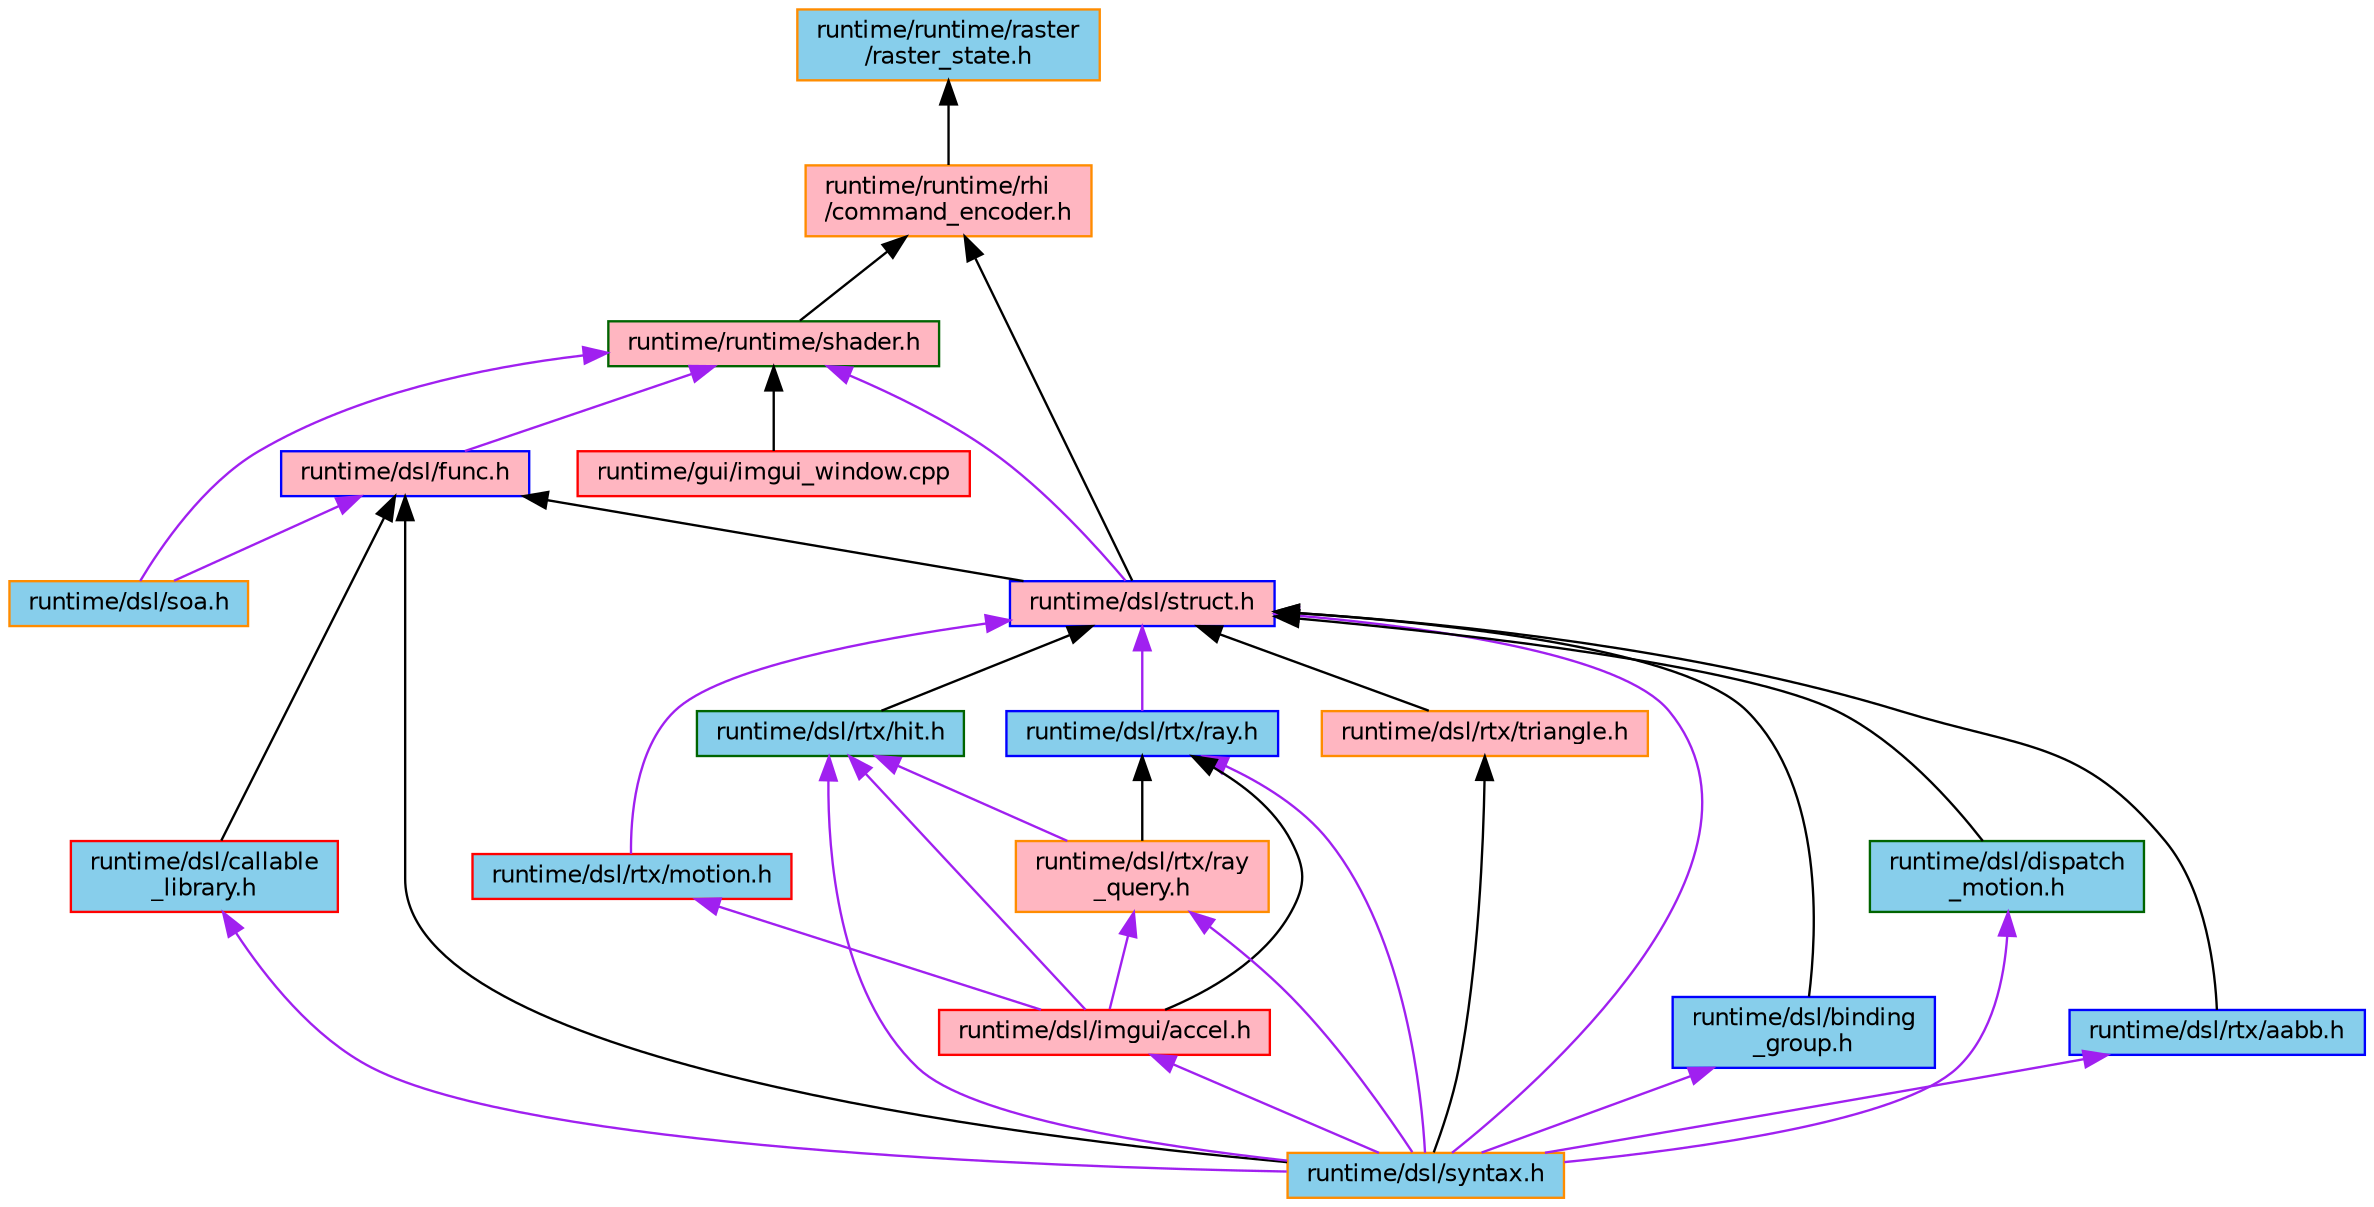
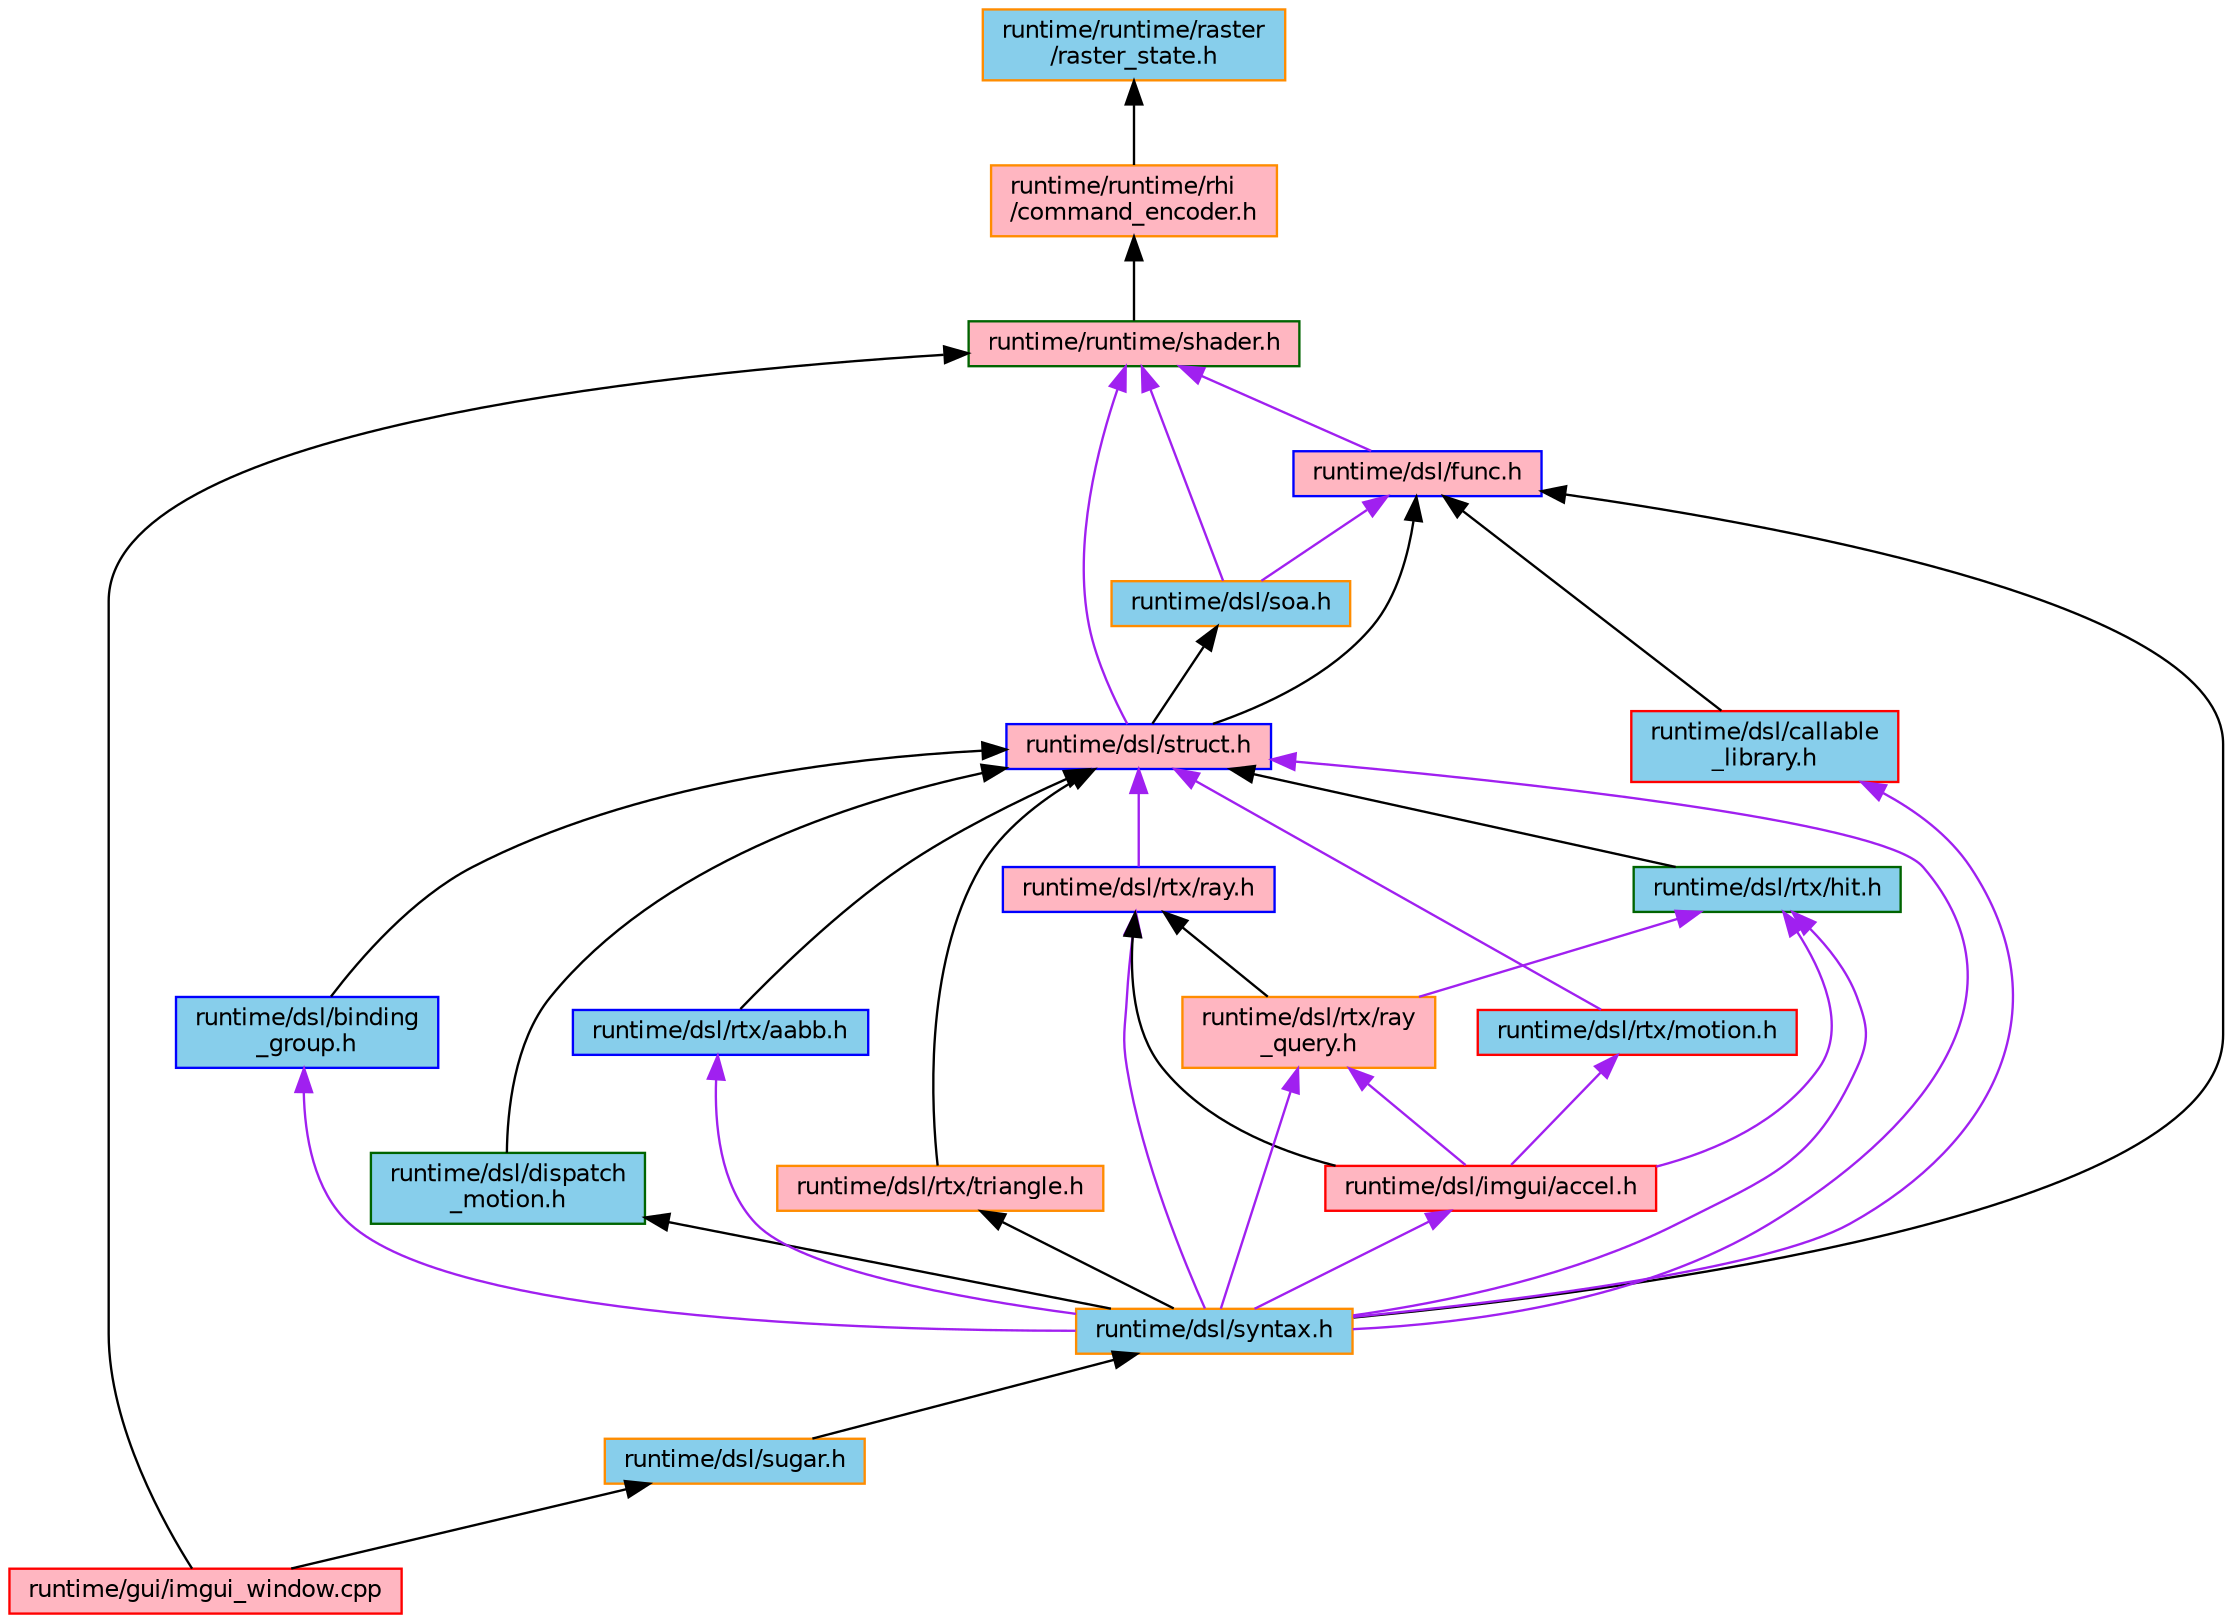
(1054, 419) -> (1178, 685)
(1142, 734) -> (1139, 889)
(1837, 1119) -> (890, 1265)
none -> (735, 1461)
